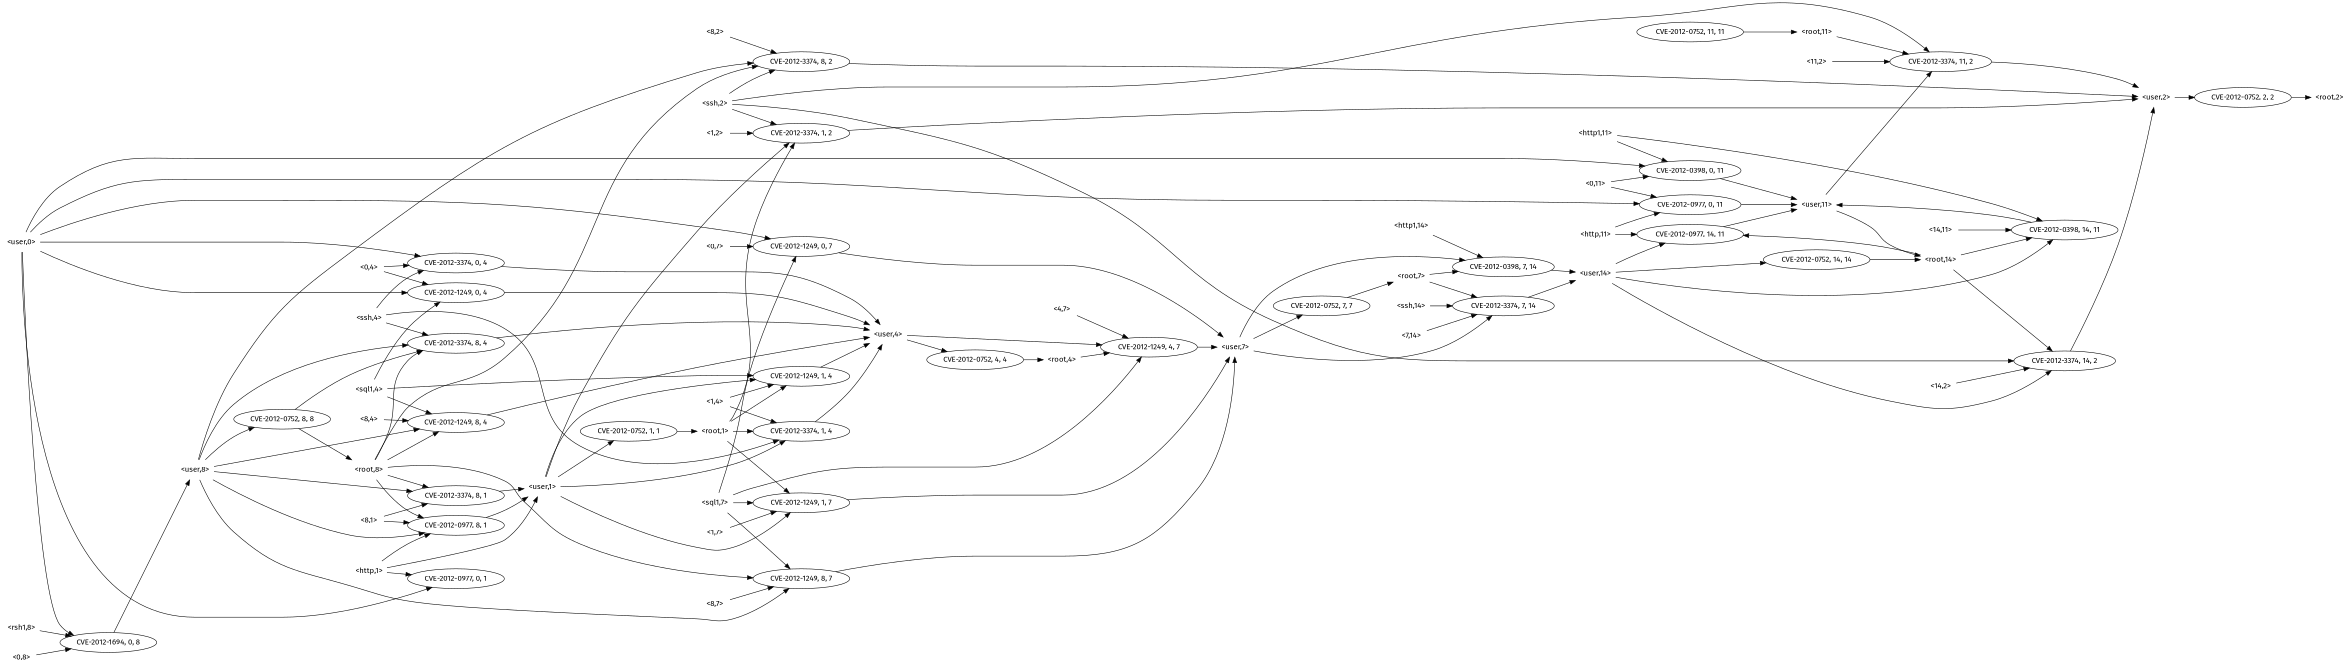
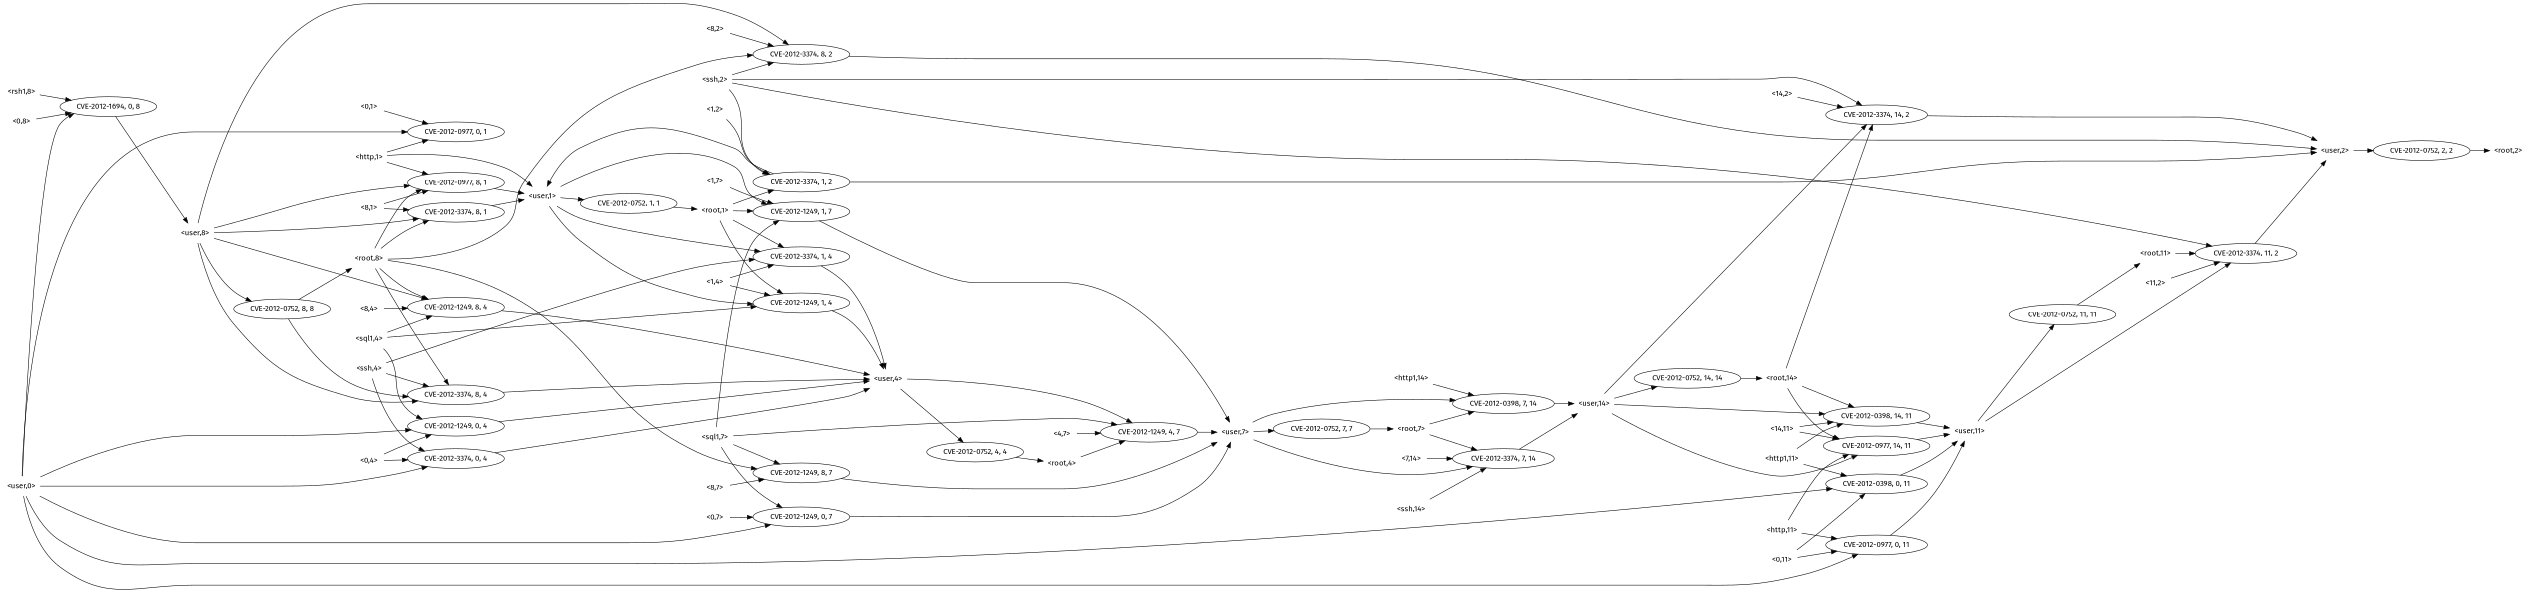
none -> (369, 107)
(1877, 232) -> (2014, 375)
(637, 304) -> (658, 128)
none -> (1811, 434)
(474, 608) -> none
